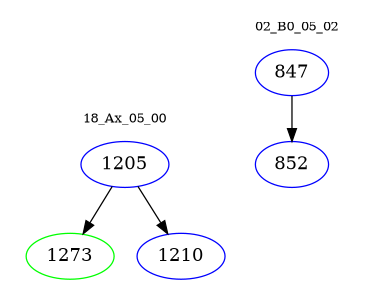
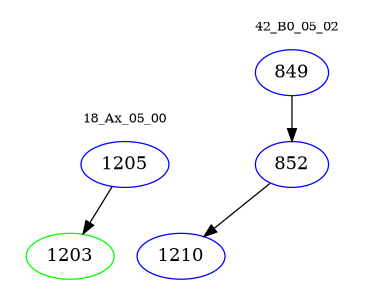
(297, 27) -> (297, 27)
(292, 73) -> (292, 73)
(149, 205) -> (242, 206)
(70, 256) -> (70, 256)
